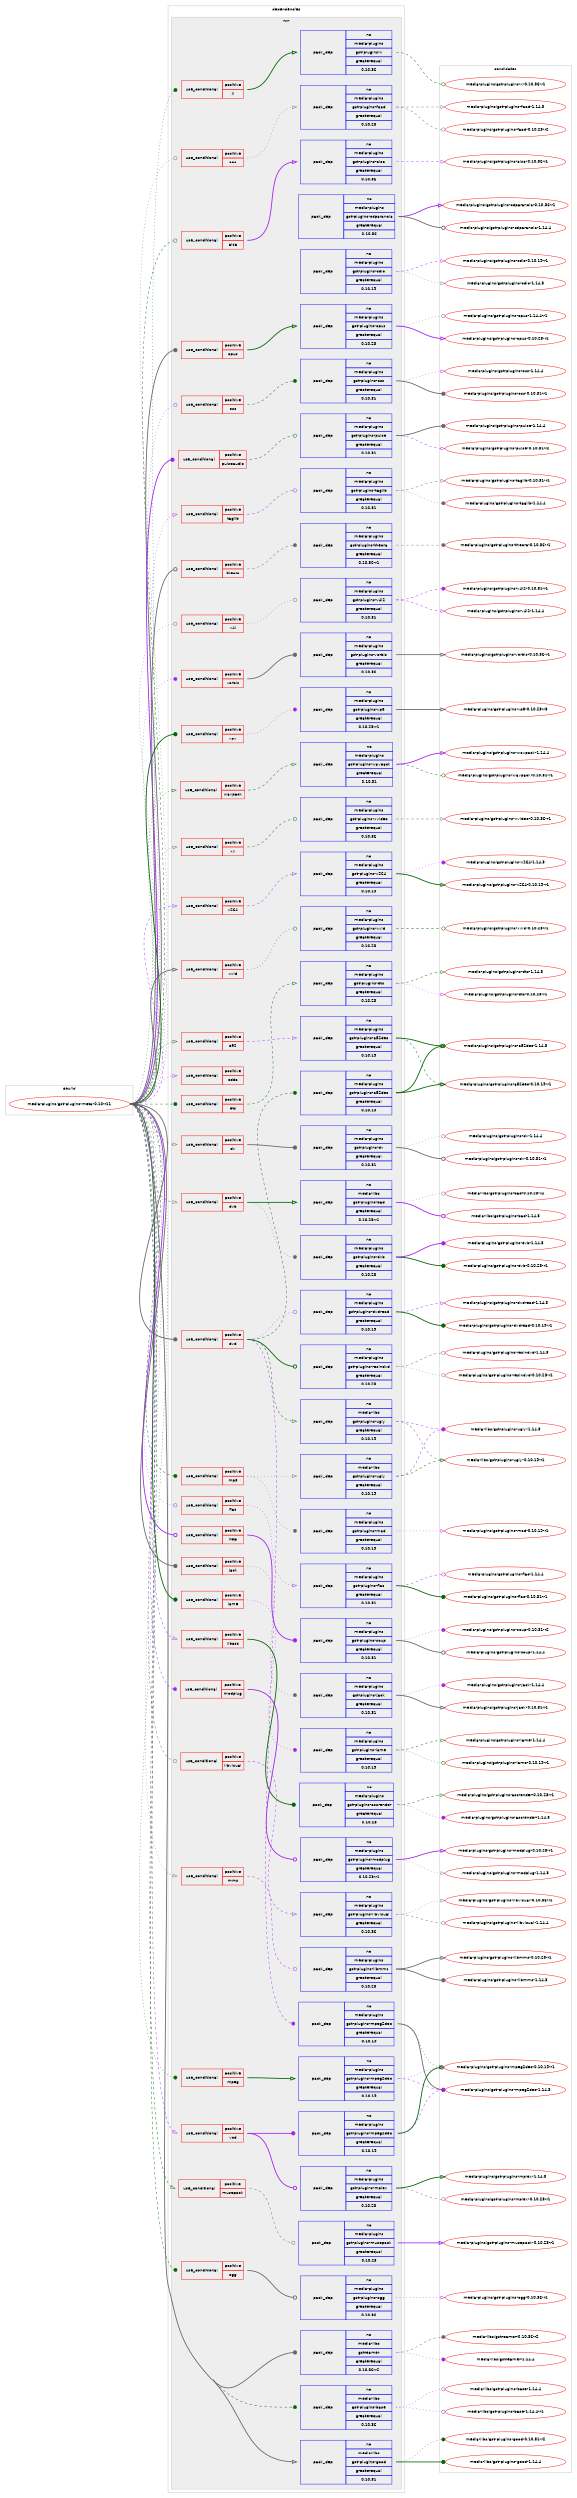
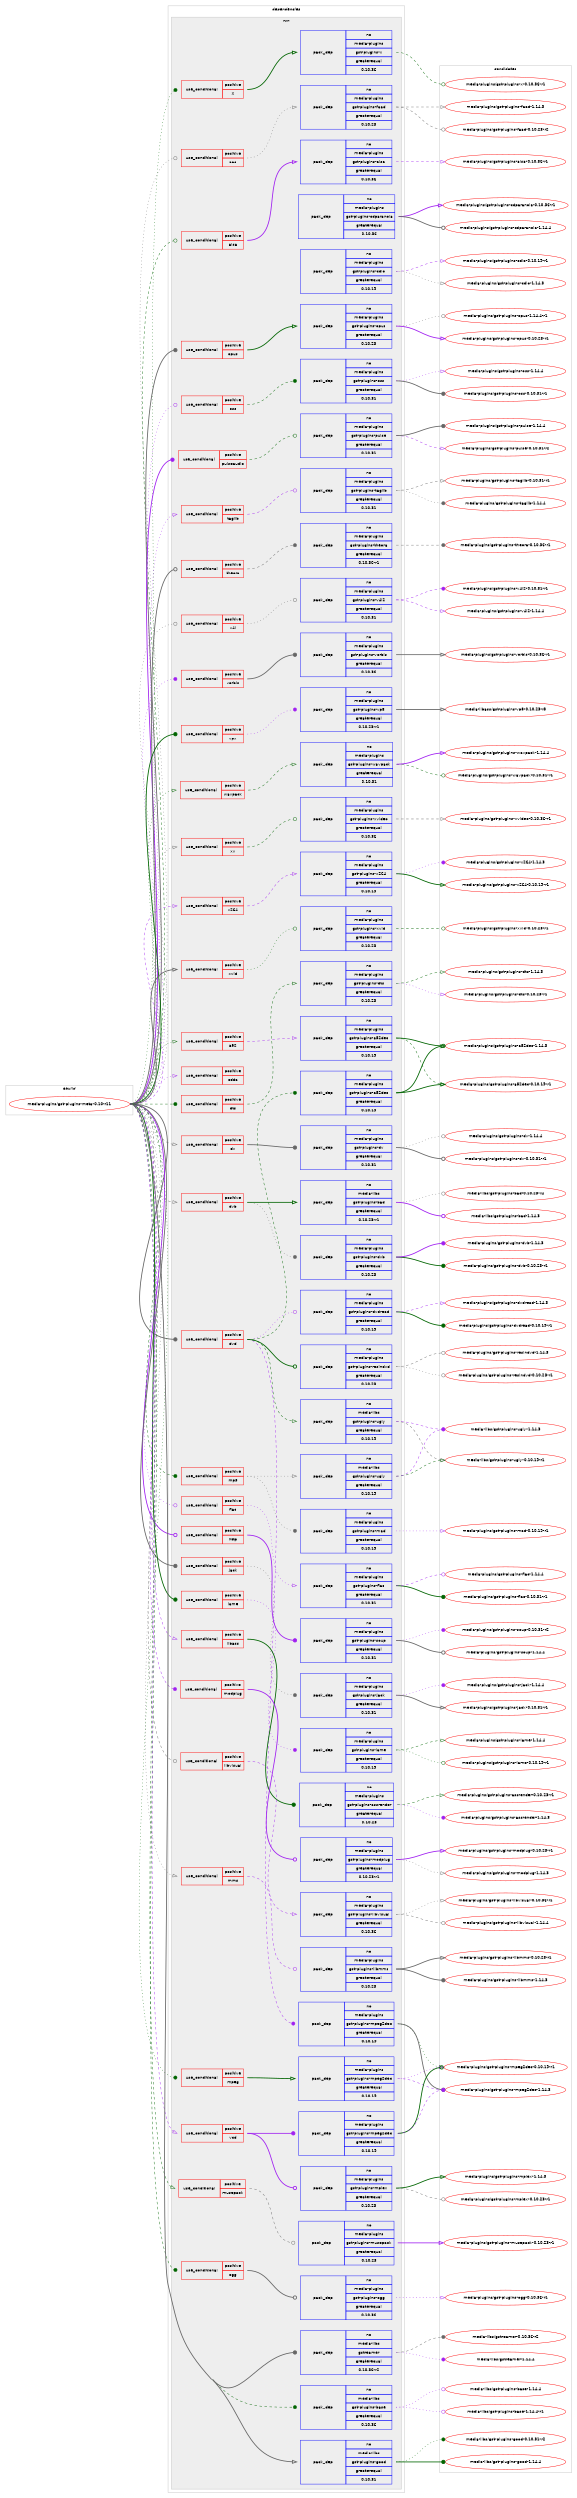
(506, 709) -> (506, 709)
